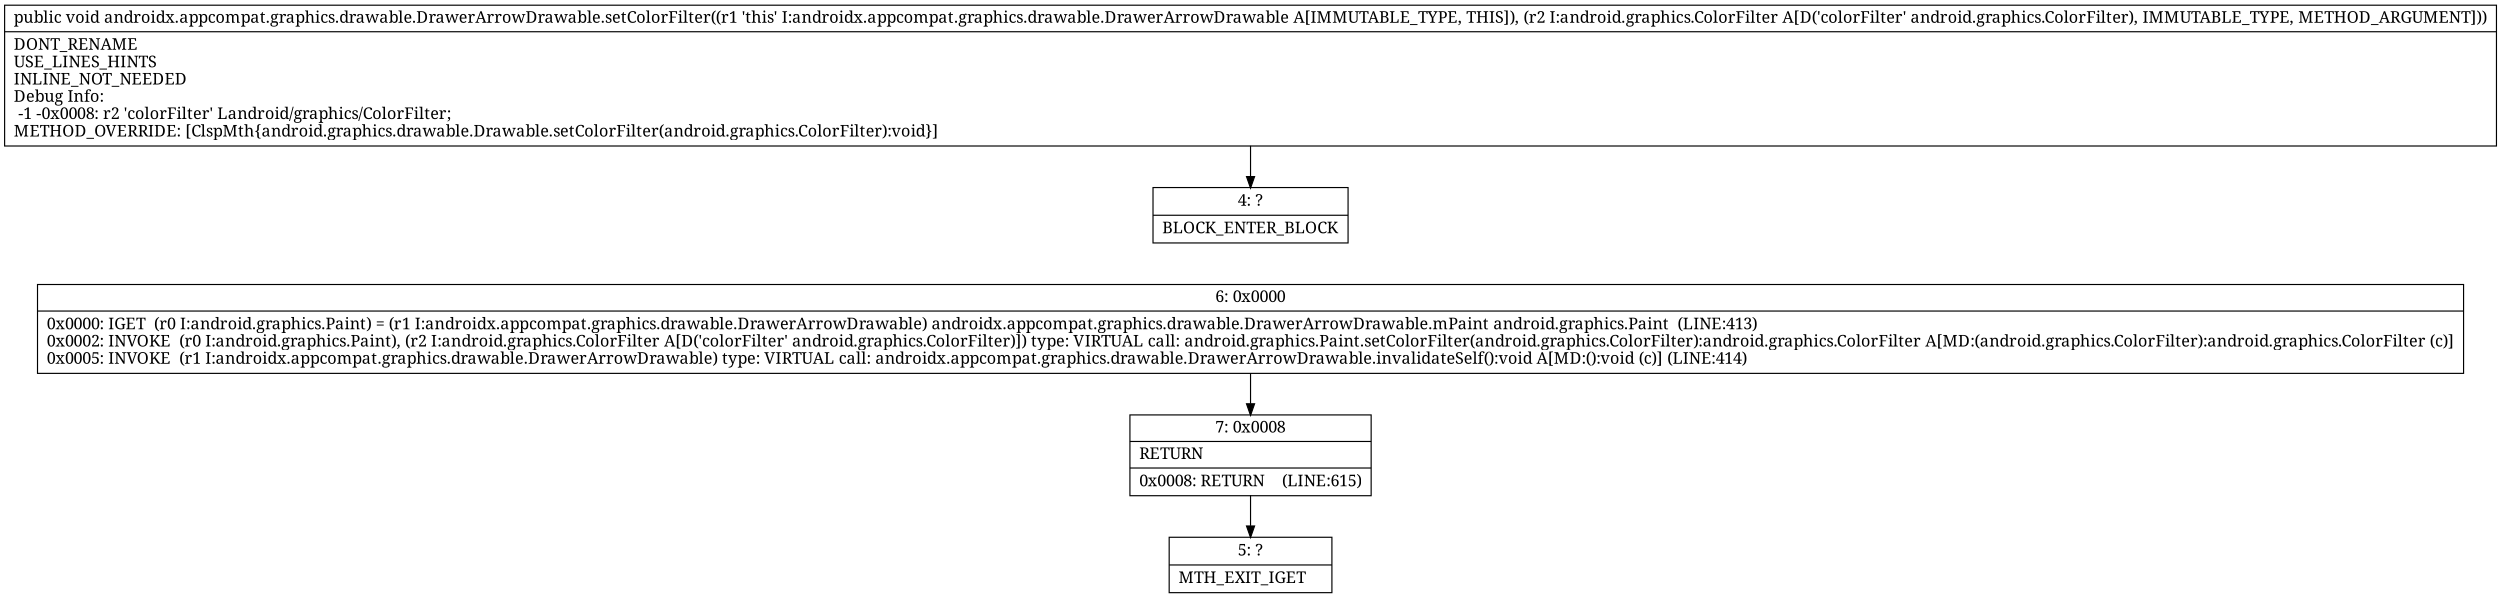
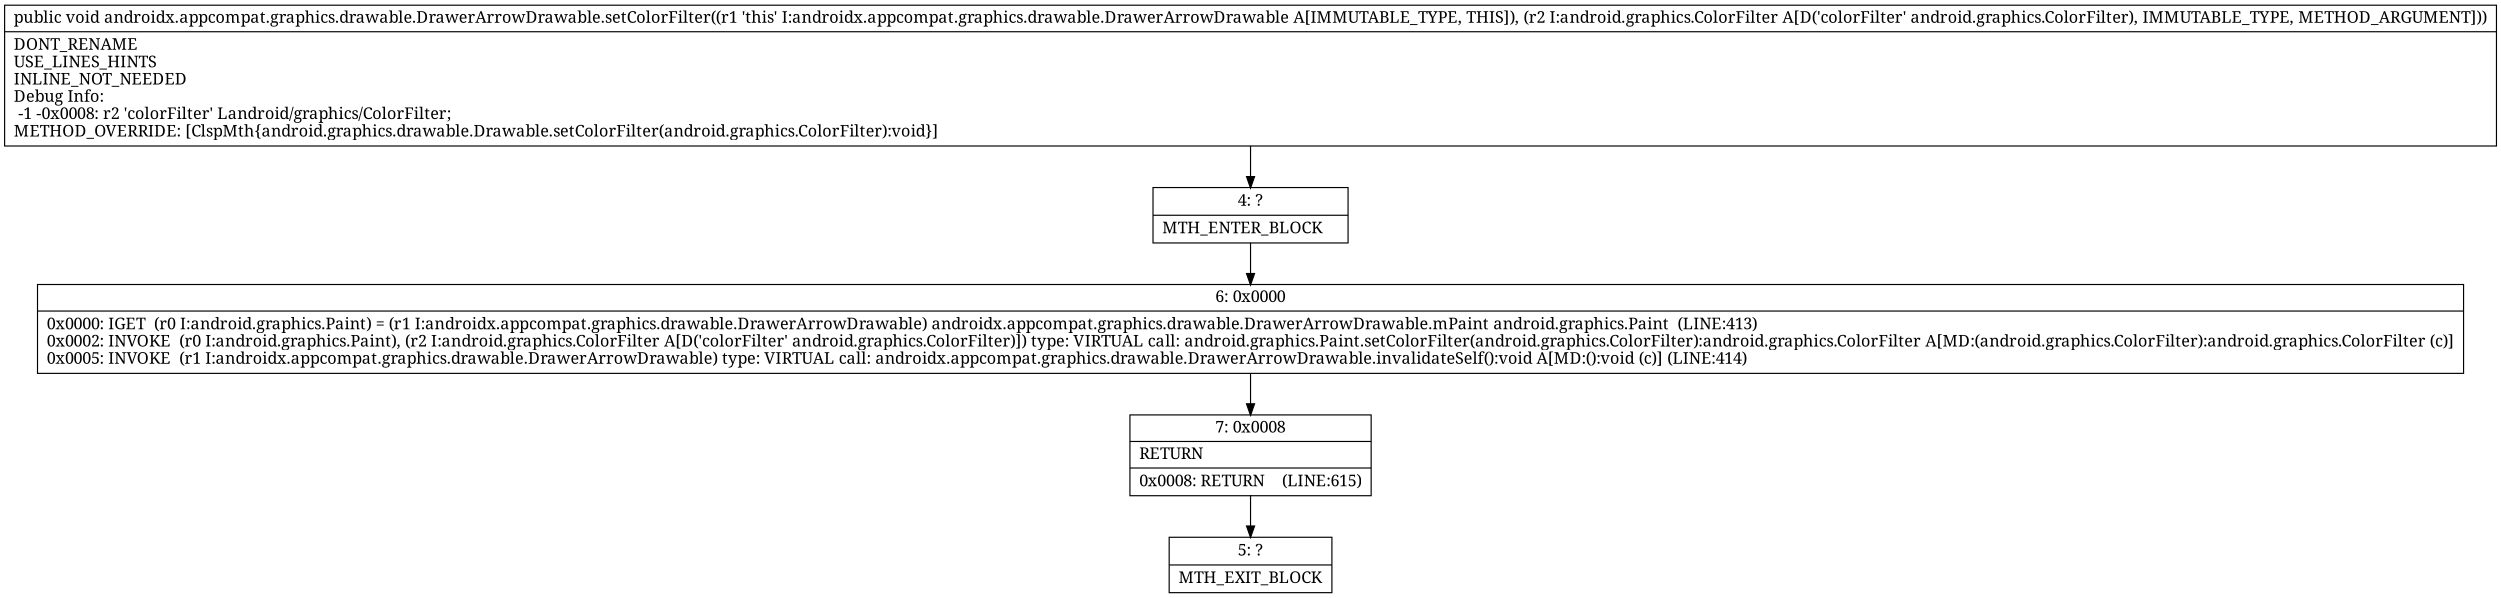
(1251, 229) -> (1242, 229)
none -> (1251, 258)
(1242, 578) -> (1251, 578)
